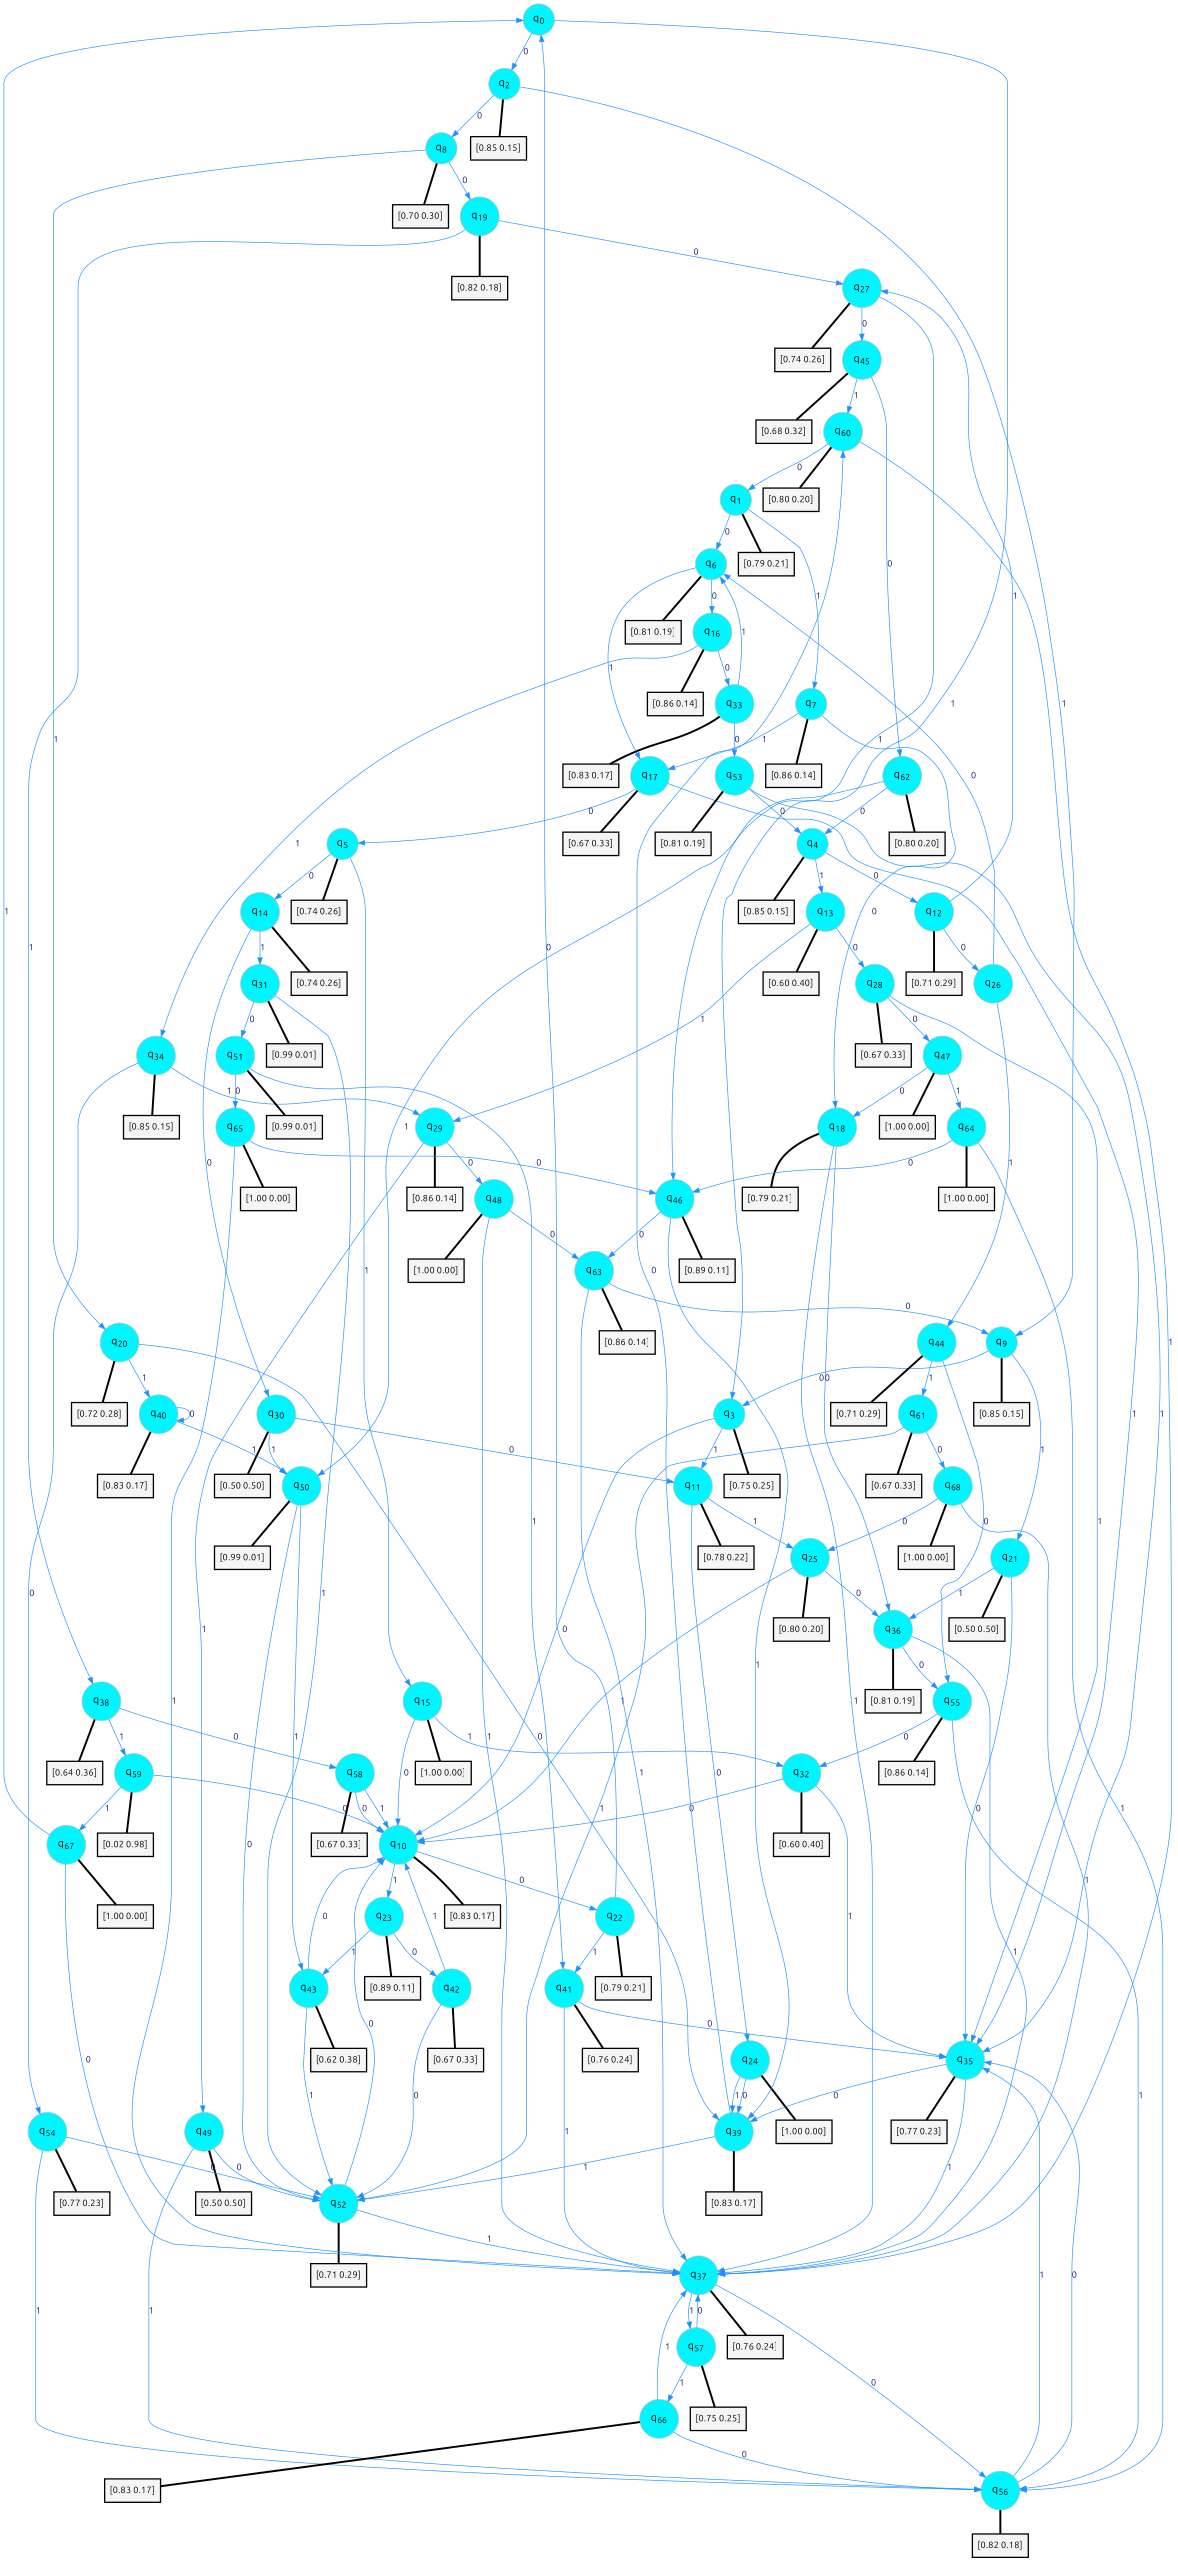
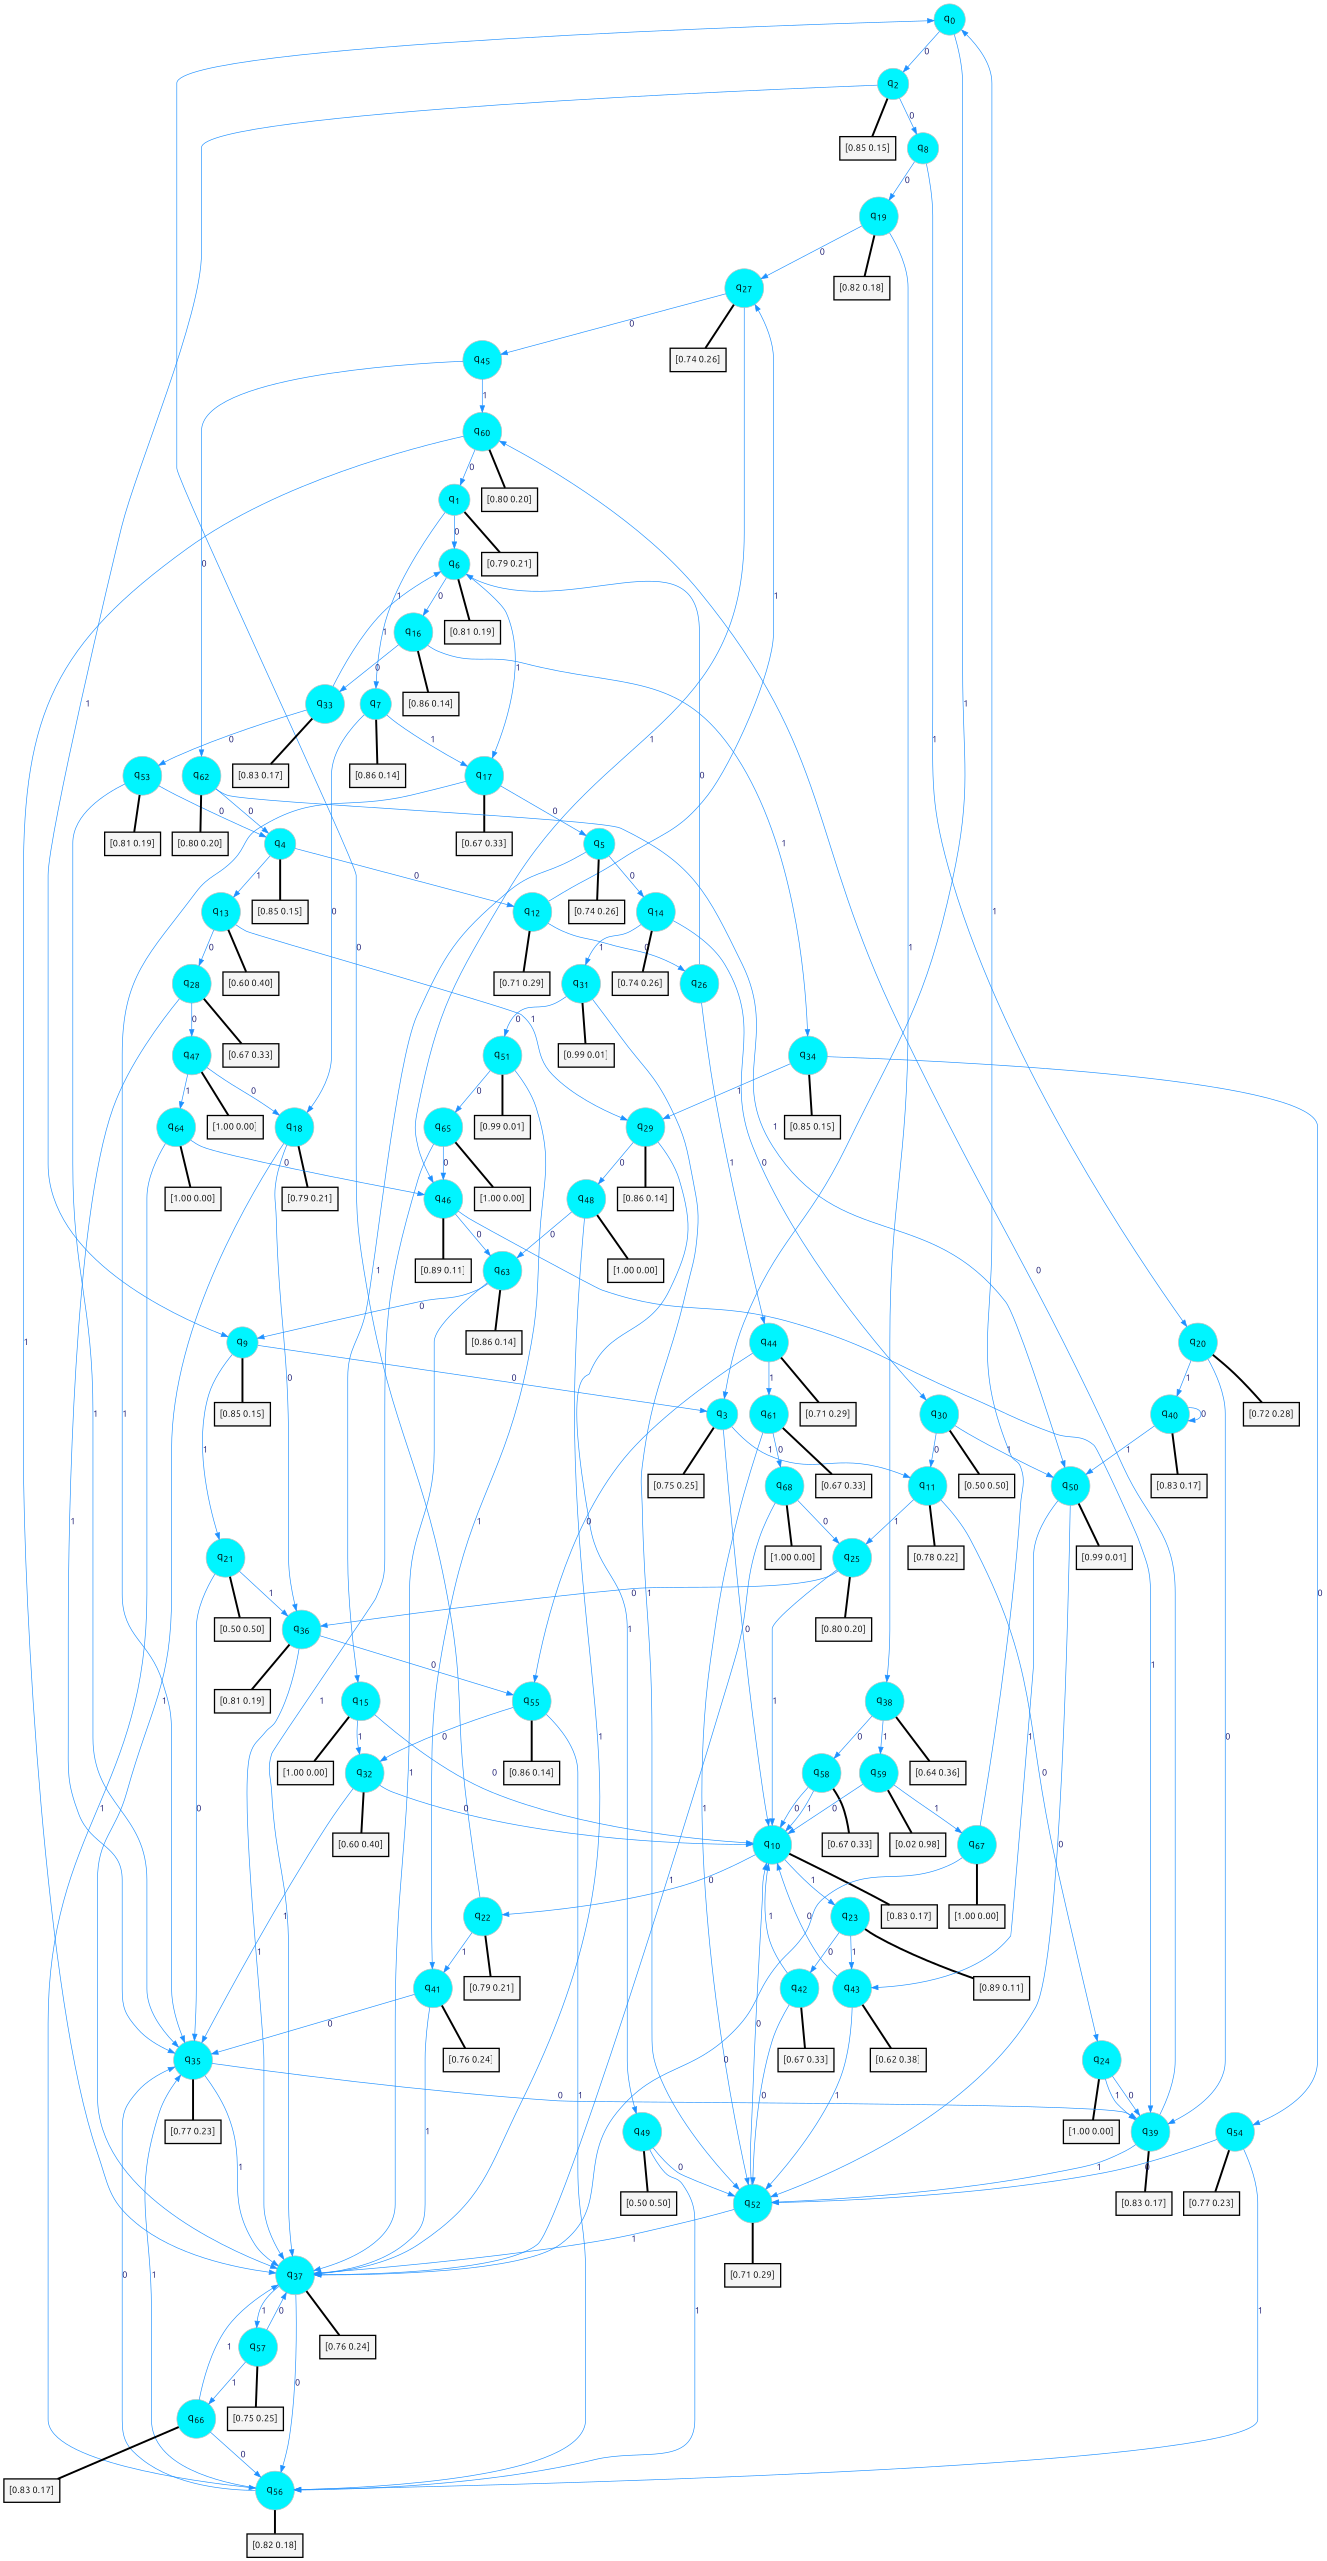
(421, 216) -> none
(784, 432) -> none
